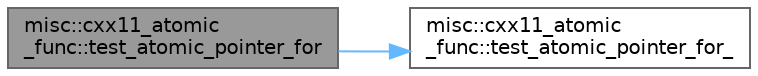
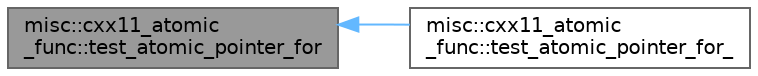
(364, 51) -> (384, 25)
